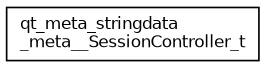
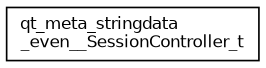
(133, 34) -> (133, 34)
